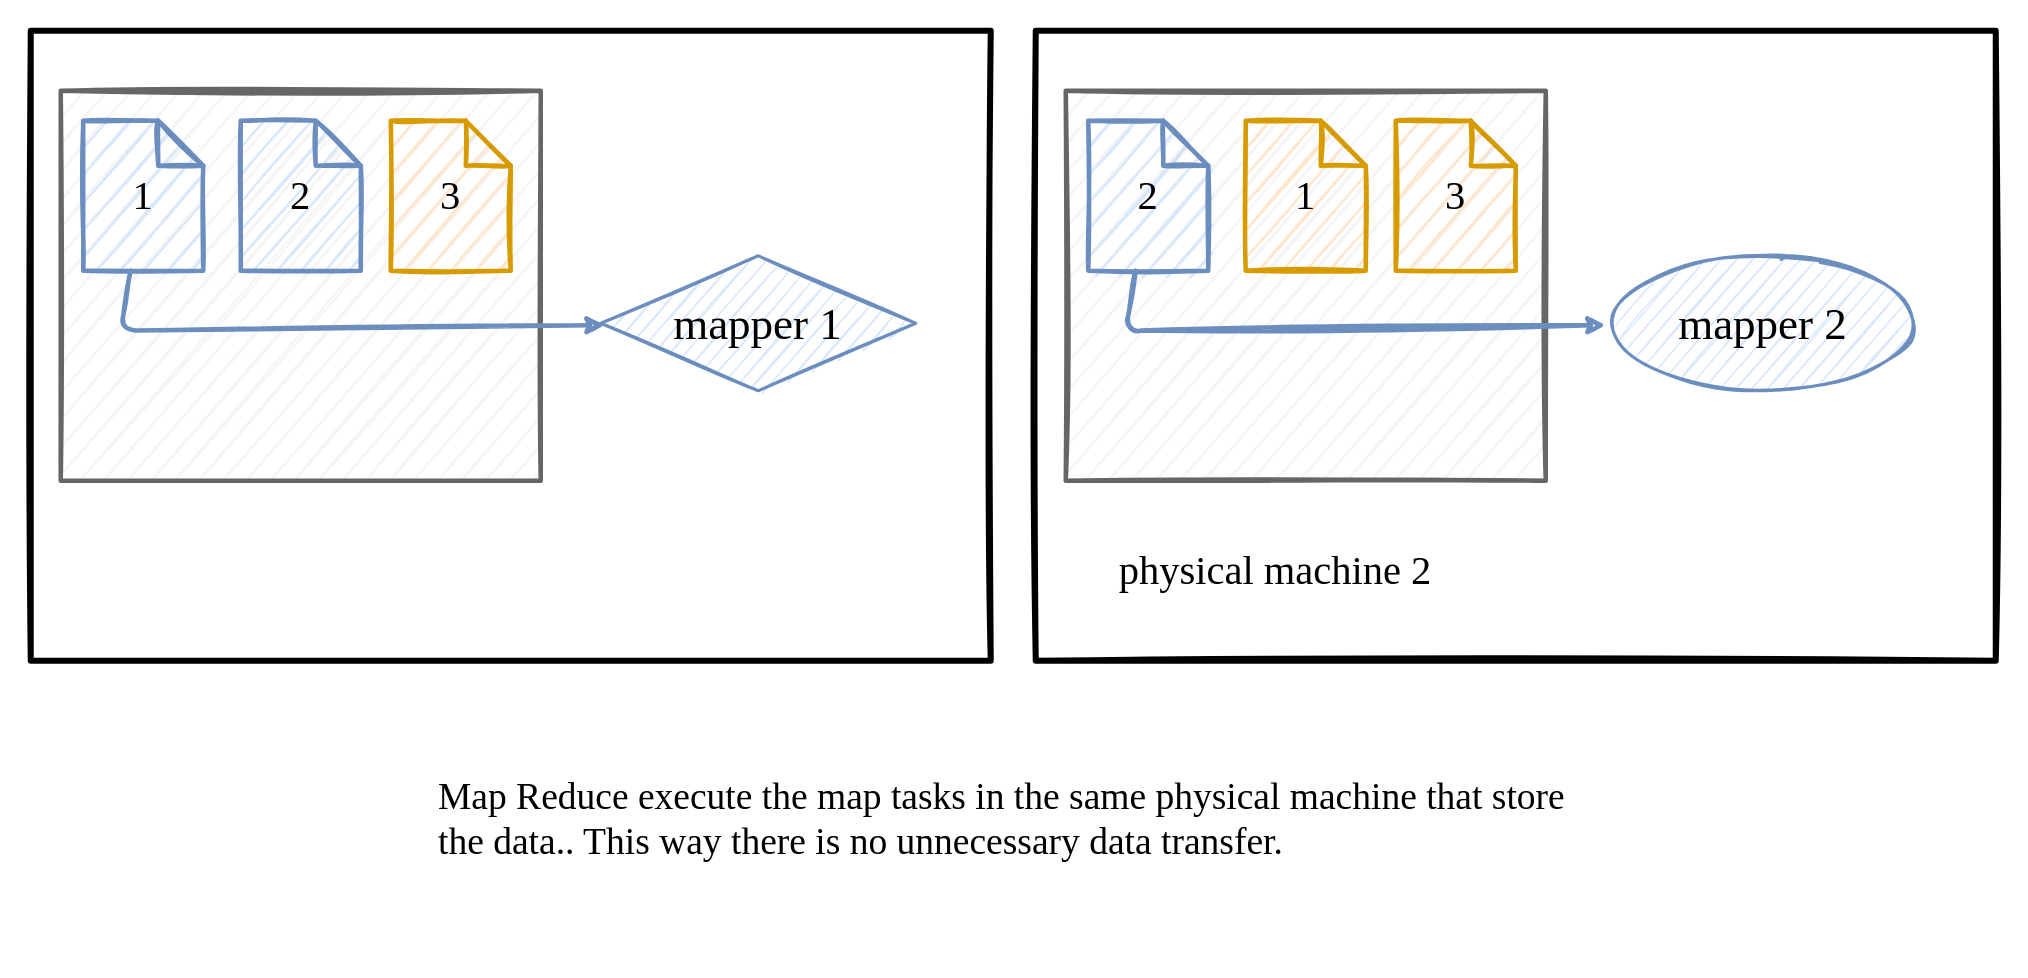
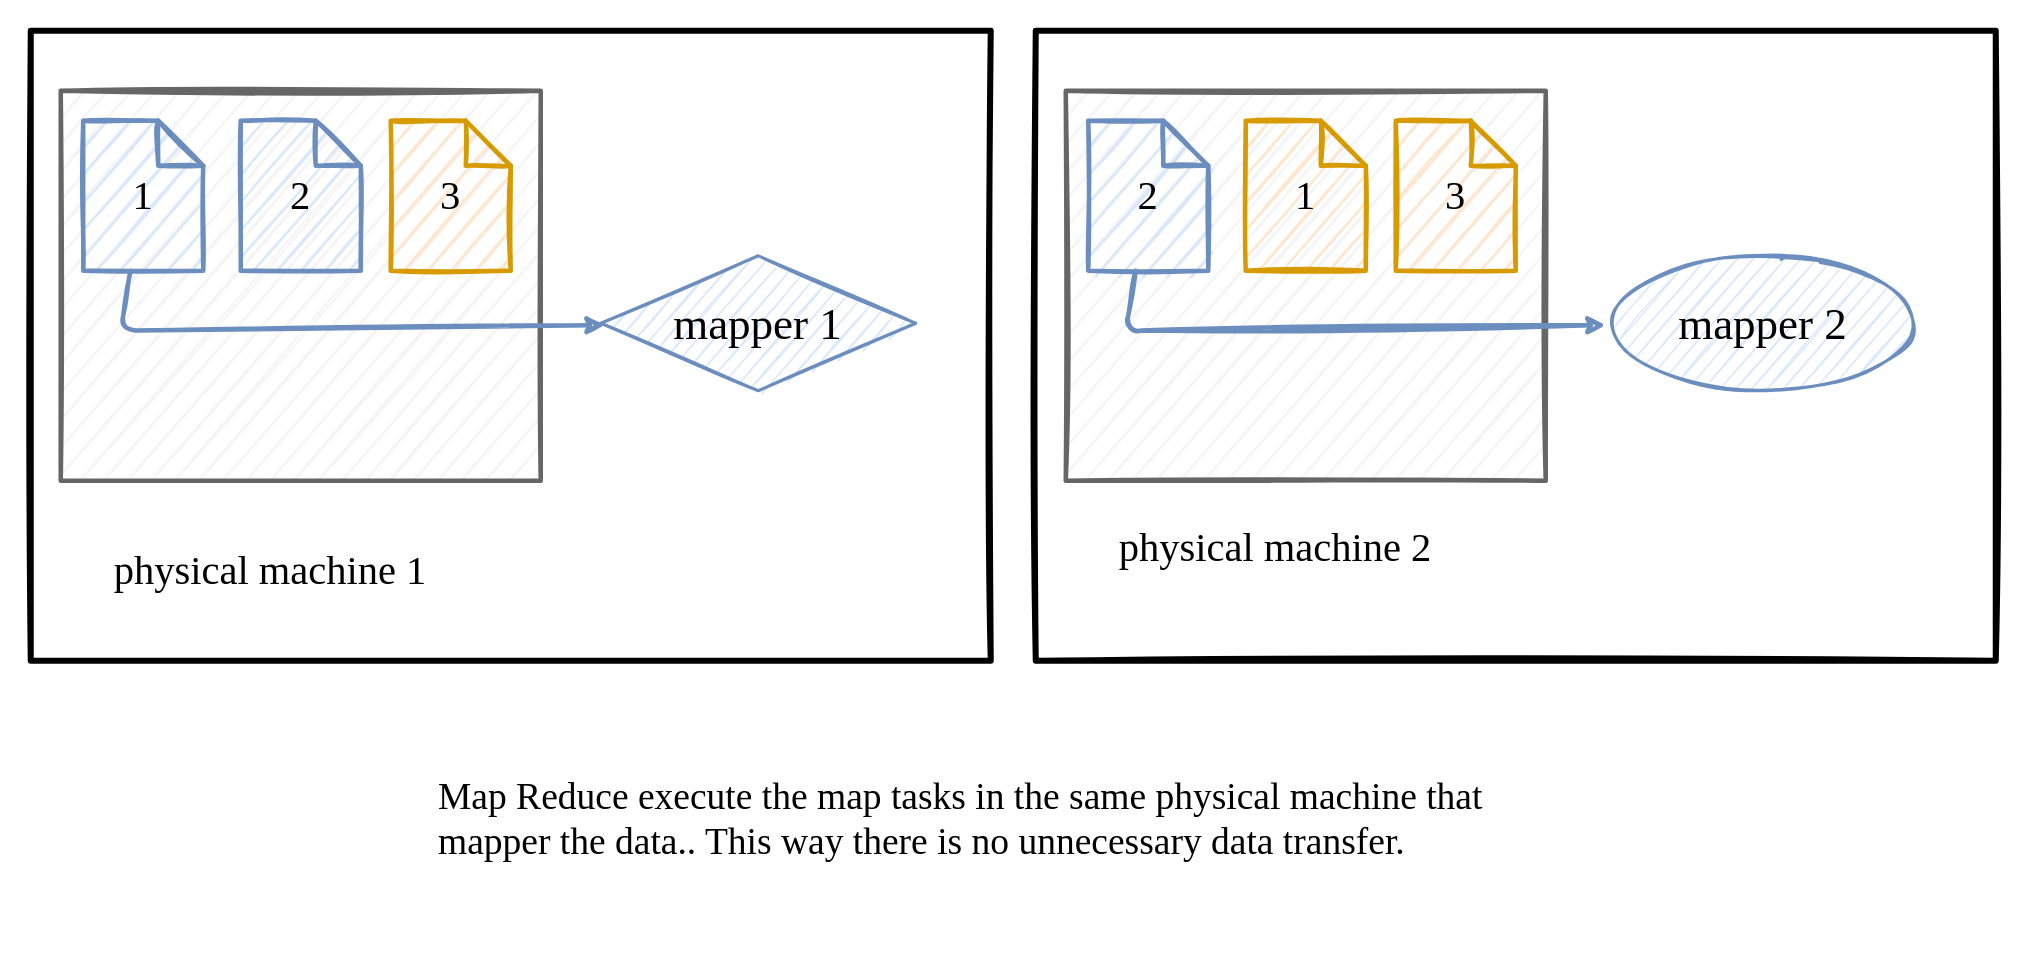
none -> (271, 571)
(1276, 571) -> (1276, 548)
(1019, 818) -> (1019, 818)
